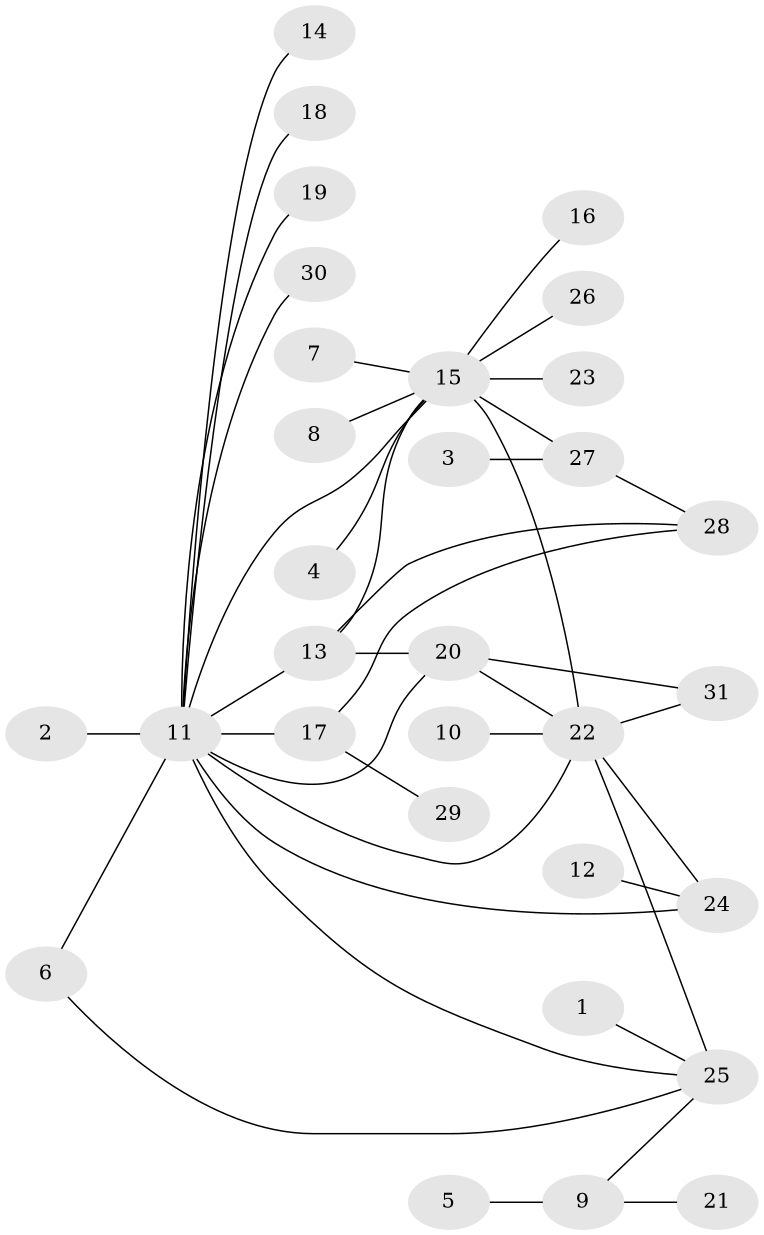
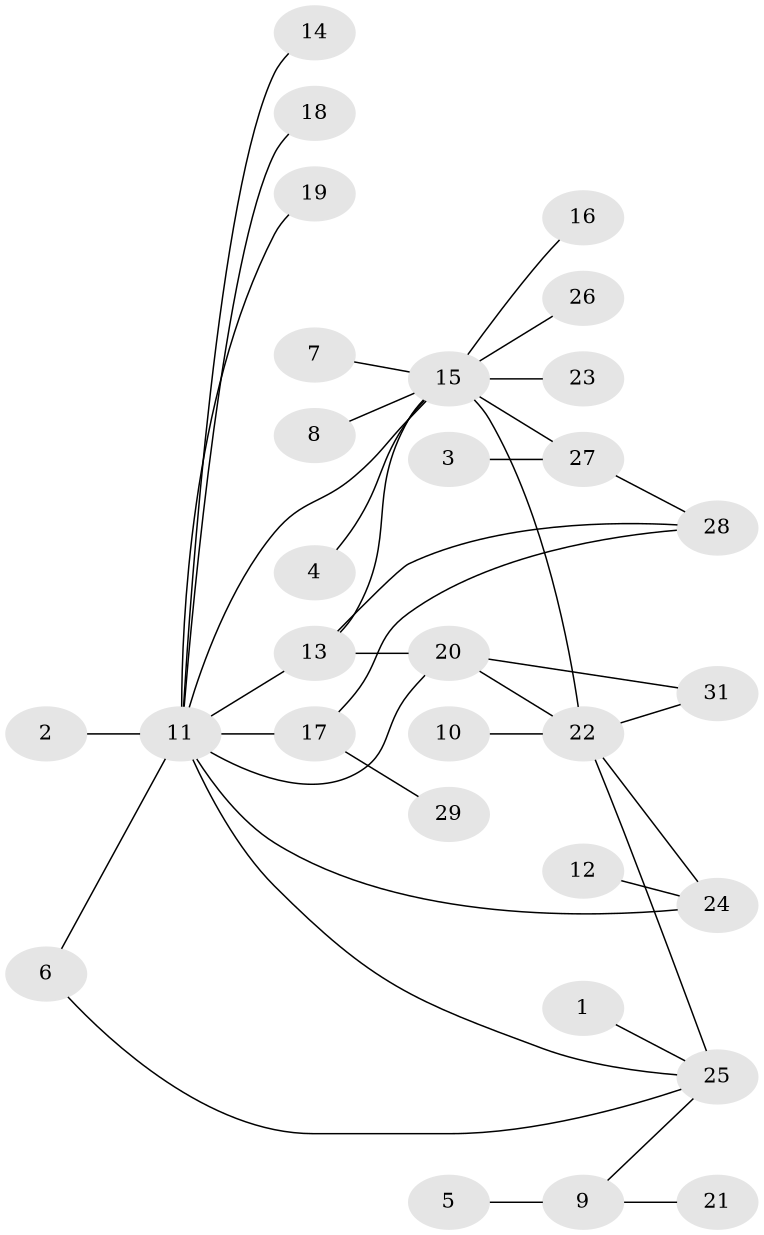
(315, 274) -> none
(401, 853) -> none
